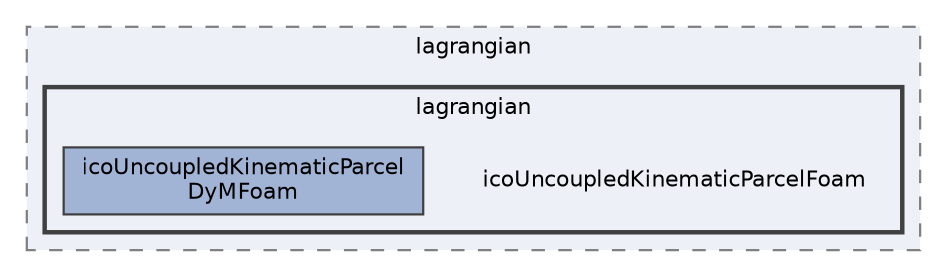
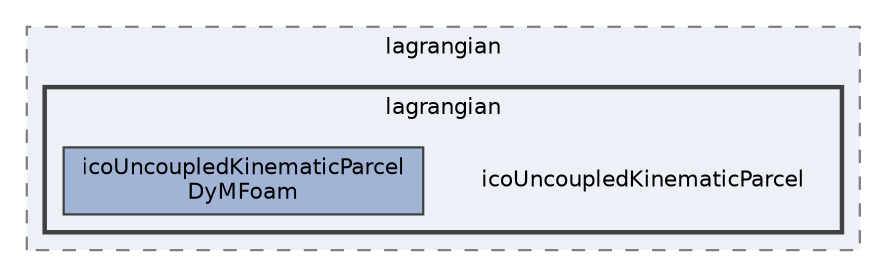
(674, 181) -> (643, 181)
